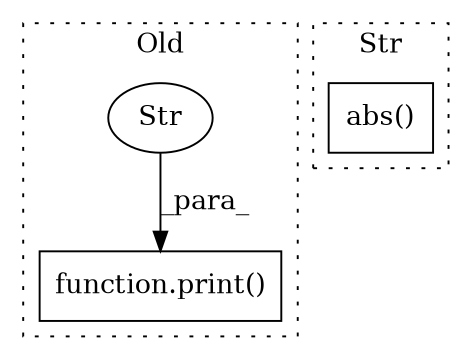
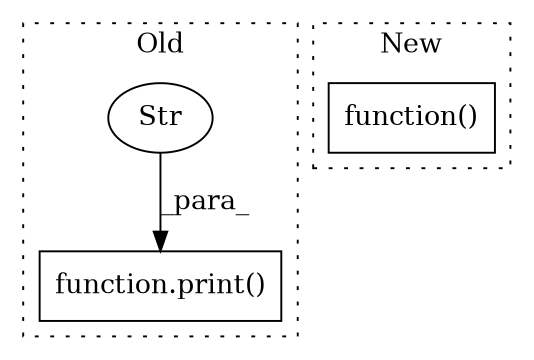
(381, 45) -> (412, 45)
(381, 118) -> (412, 118)
